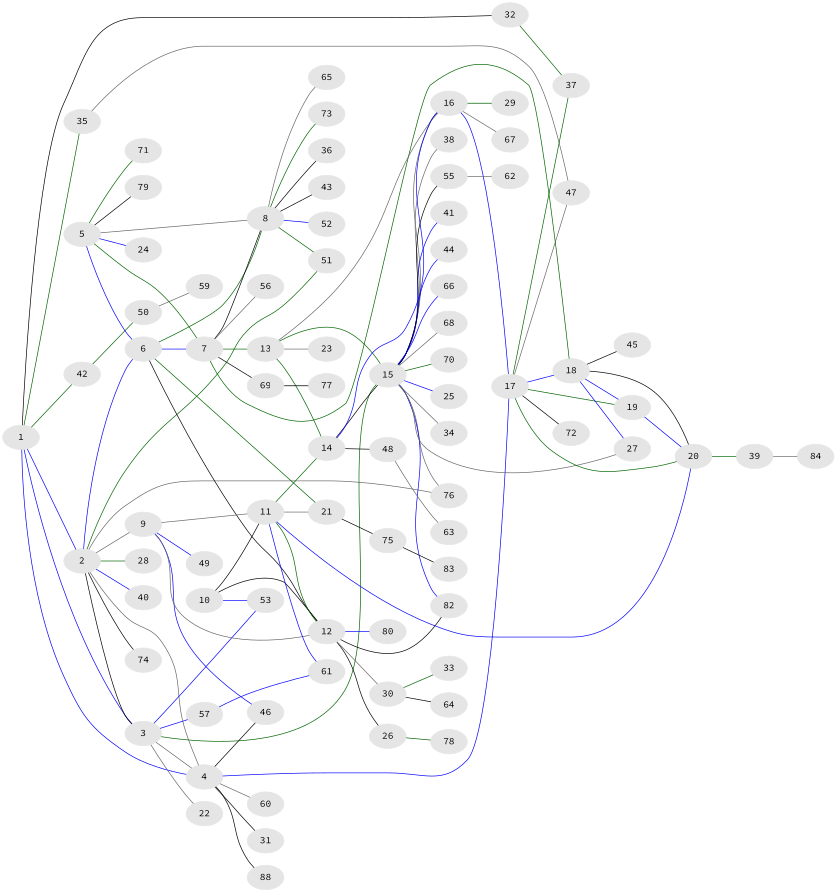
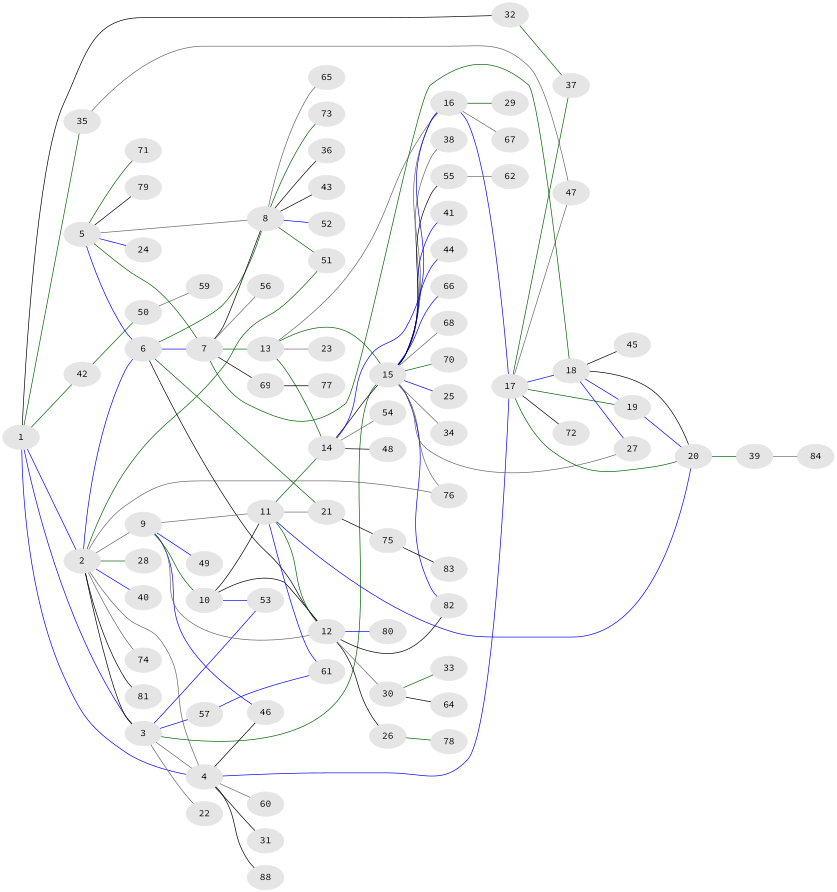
none -> (388, 413)
(449, 532) -> none
none -> (174, 562)
(109, 612) -> (109, 612)
none -> (143, 697)
